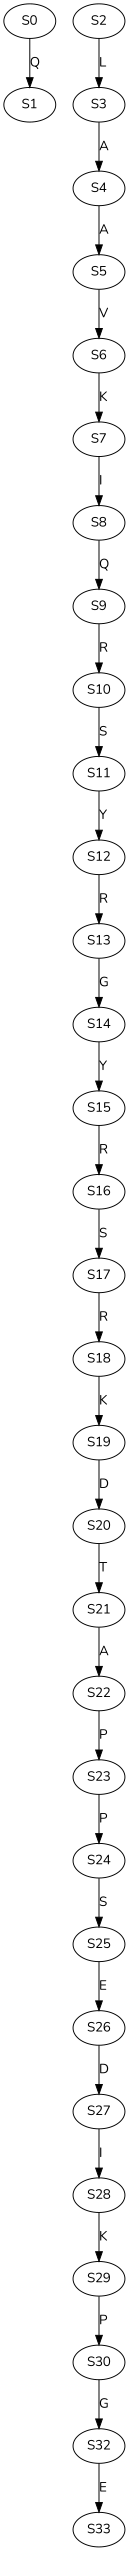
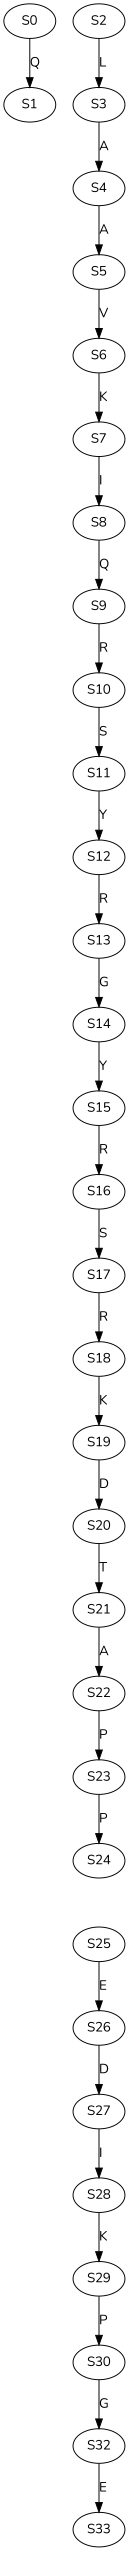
(99, 1898) -> none
